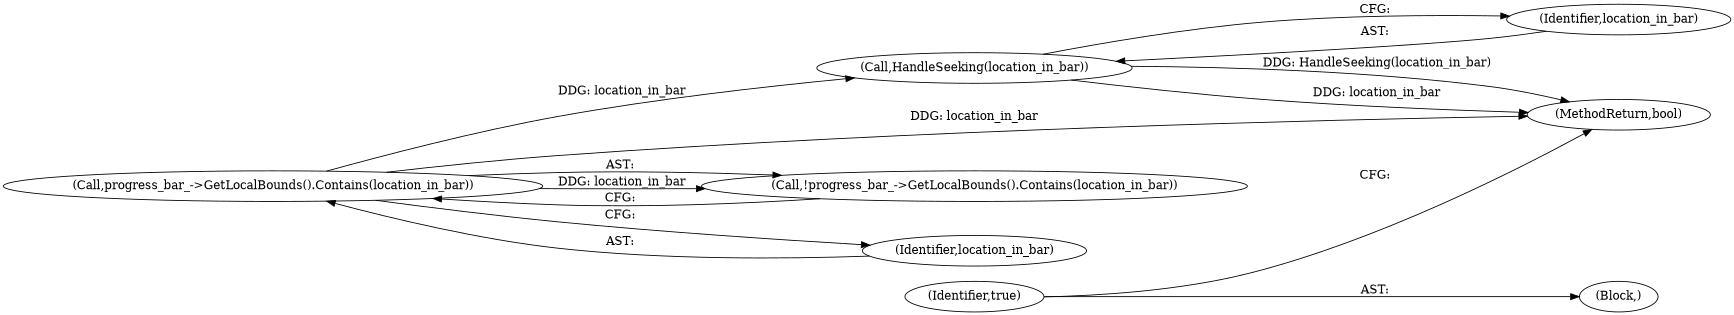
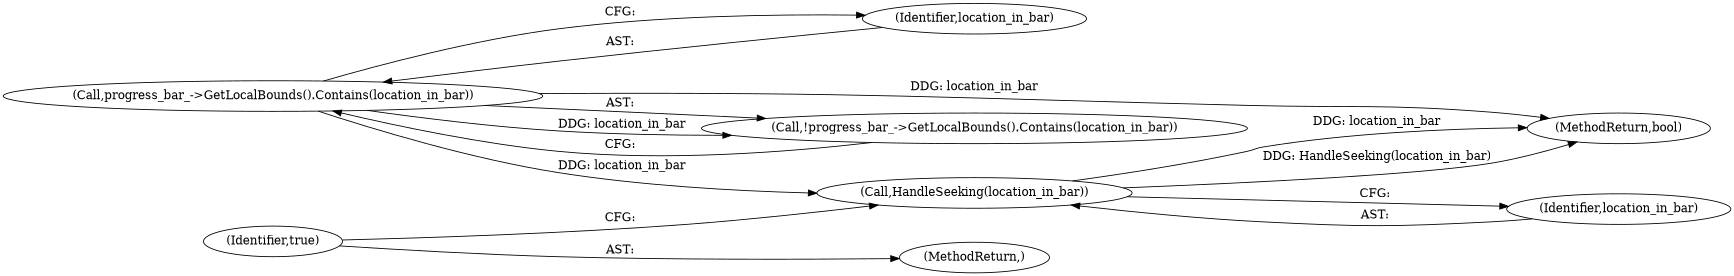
(1324, 250) -> (606, 230)
(1619, 297) -> (974, 258)
